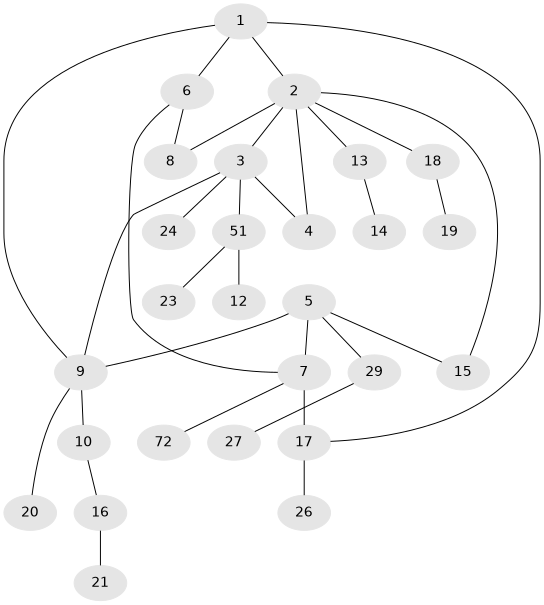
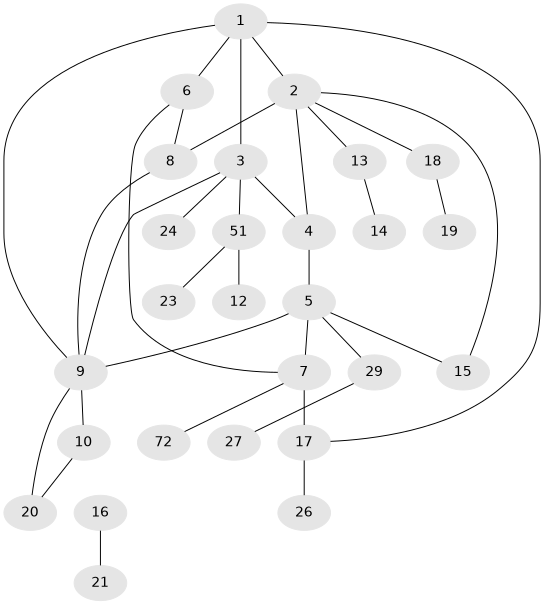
(268, 127) -> (241, 92)
none -> (86, 251)
none -> (309, 267)
(92, 478) -> (57, 478)
